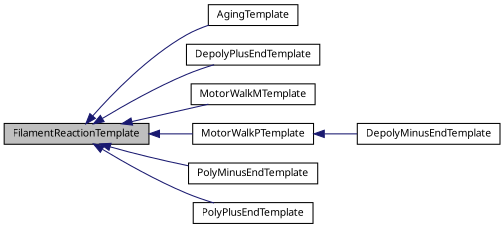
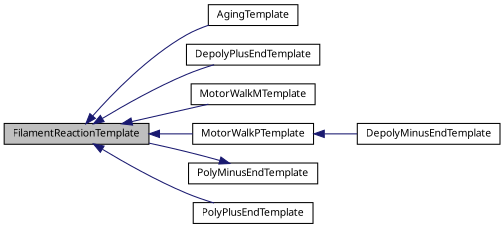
(149, 157) -> (185, 151)
